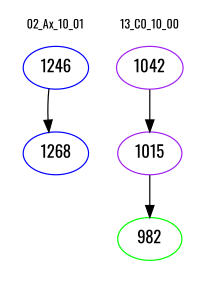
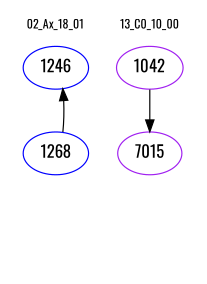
(56, 26) -> (56, 26)
(48, 104) -> (64, 116)
(150, 153) -> (150, 153)
(150, 239) -> none
